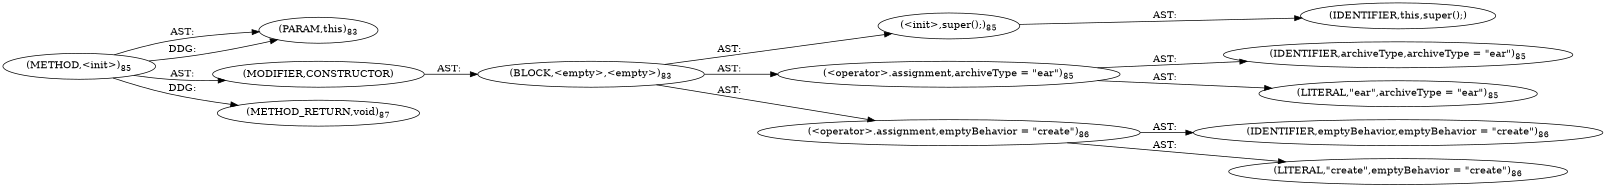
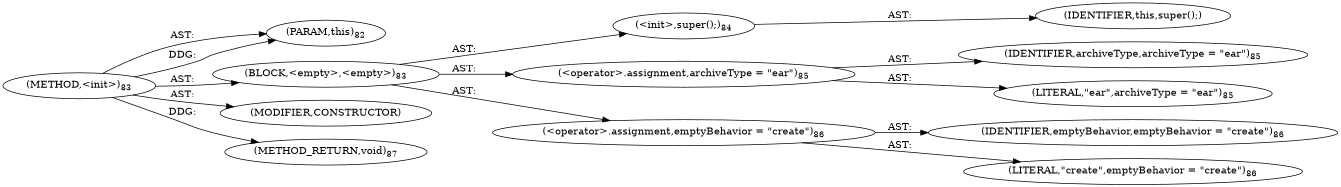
(992, 25) -> (727, 25)
(353, 29) -> (360, 32)
(126, 65) -> (126, 85)
(447, 74) -> (194, 85)
